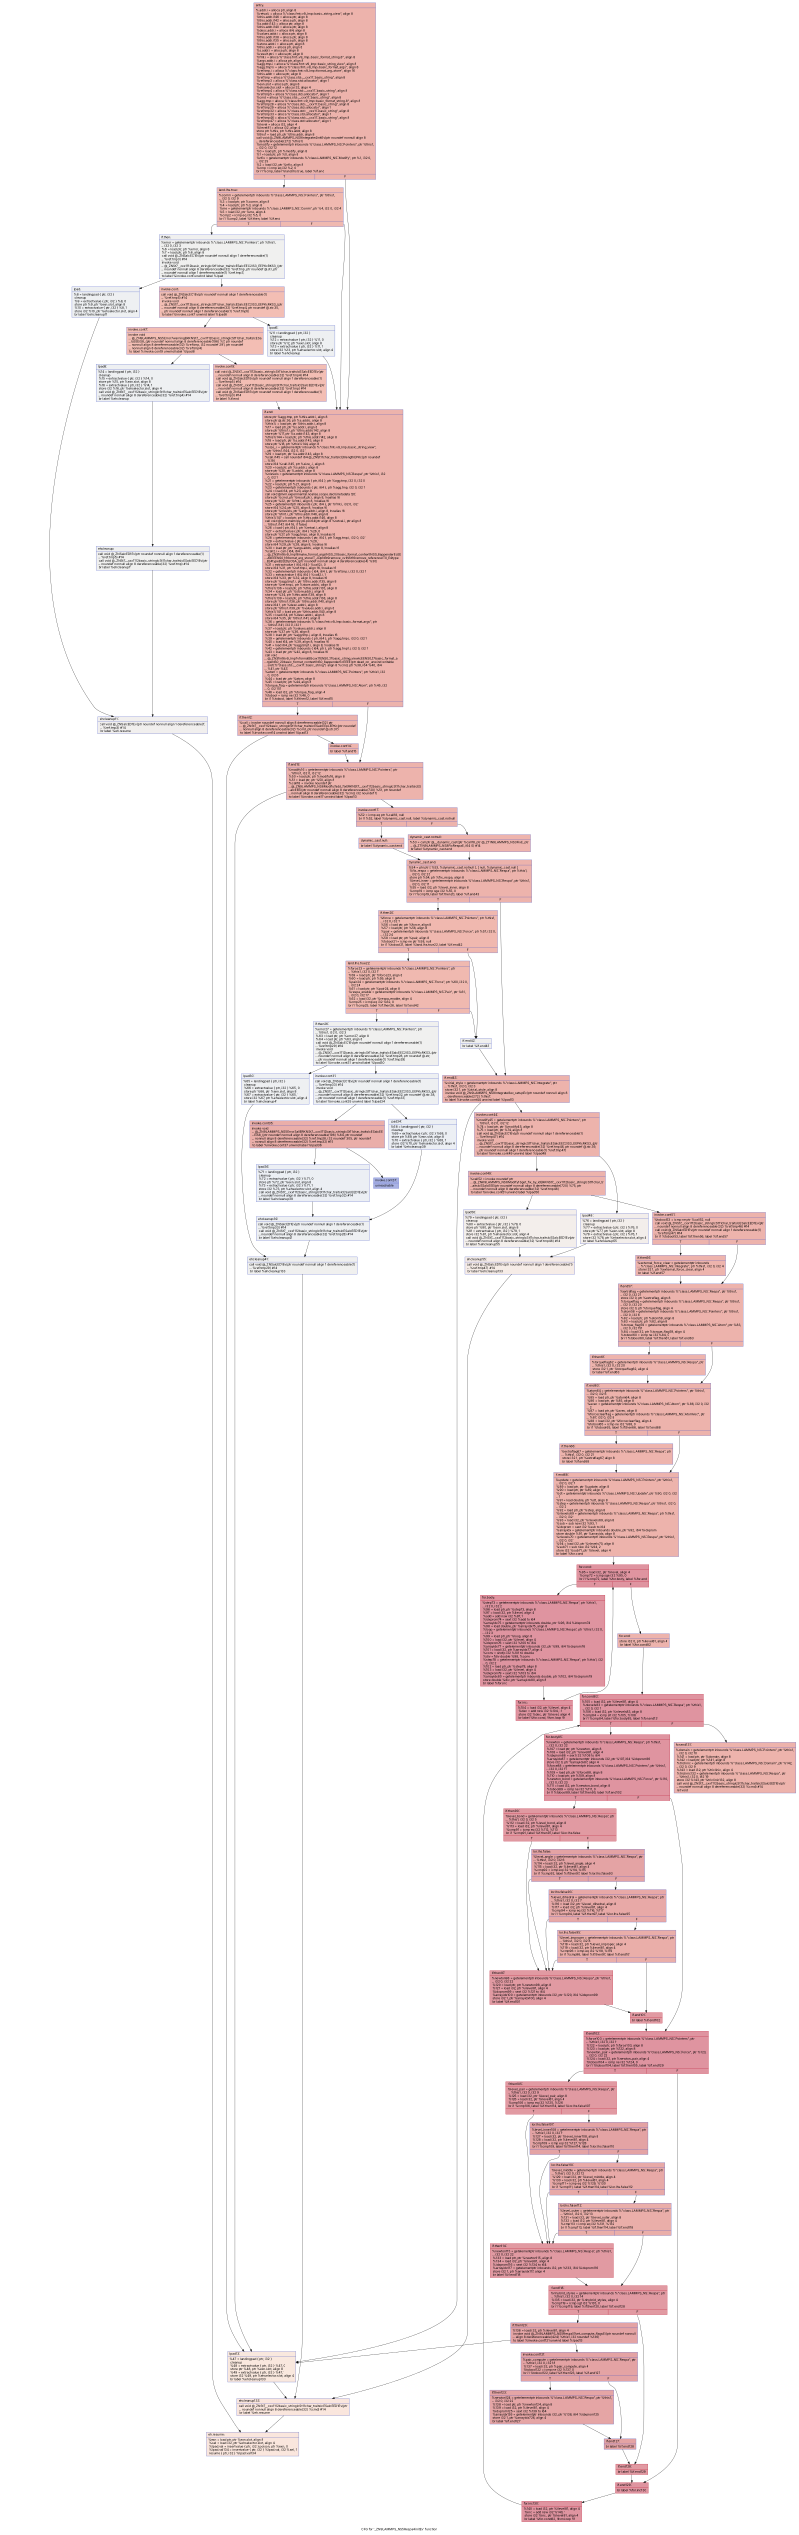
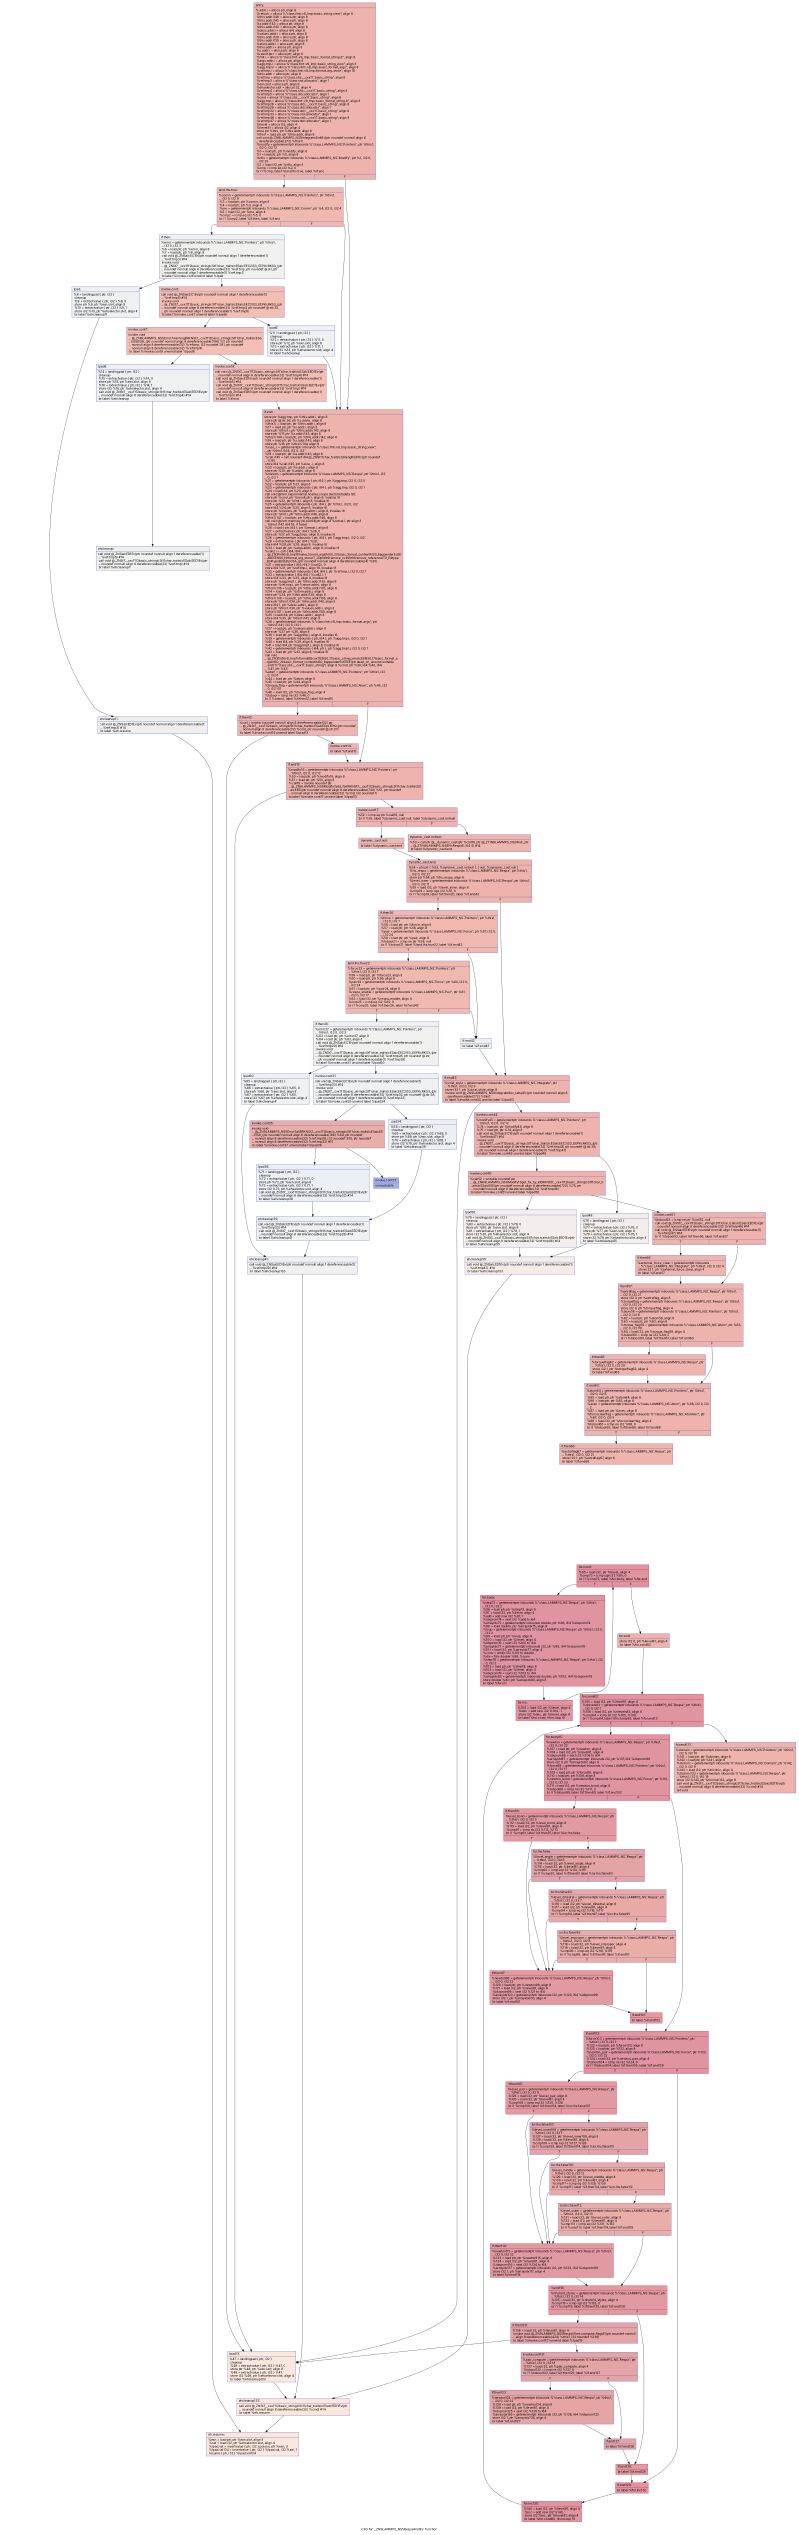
(153, 642) -> none
(492, 1179) -> (493, 1179)
(616, 1514) -> none
